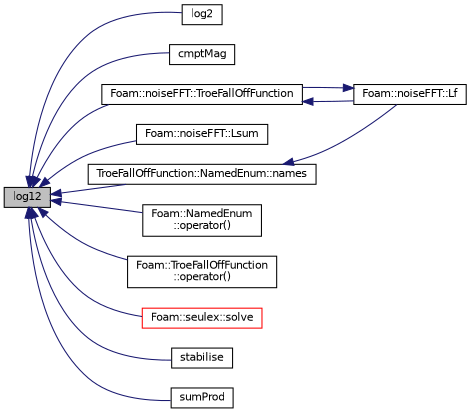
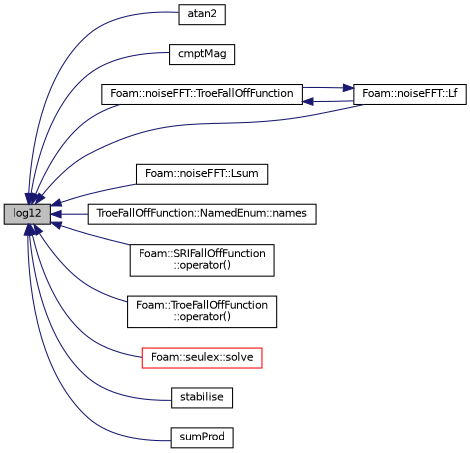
(202, 15) -> (202, 15)
(348, 139) -> (193, 124)
(202, 220) -> (202, 260)
